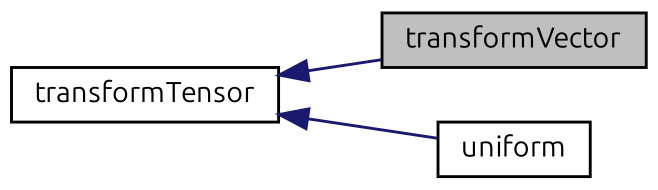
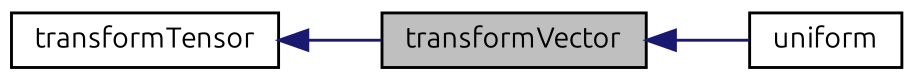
(373, 129) -> (713, 40)
